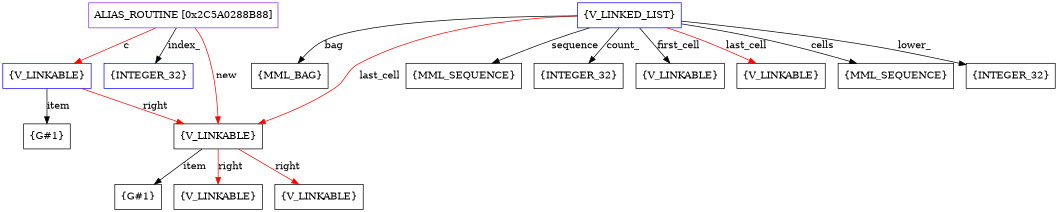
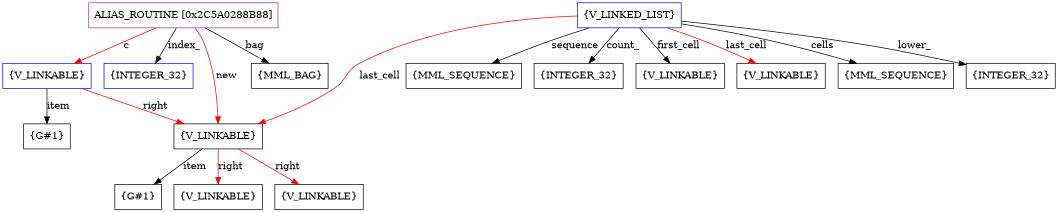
(436, 21) -> (234, 44)
